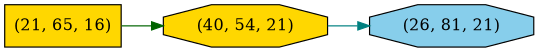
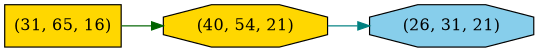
(63, 26) -> (63, 26)
(452, 26) -> (452, 26)
